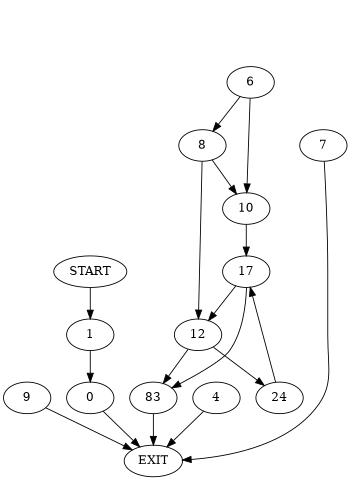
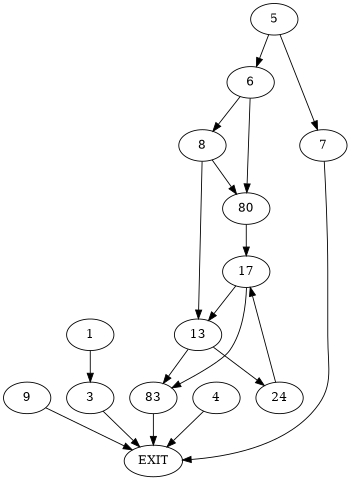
none -> (274, 19)
(246, 209) -> (246, 209)
(90, 272) -> none
(198, 335) -> (198, 335)
(90, 398) -> (90, 398)
